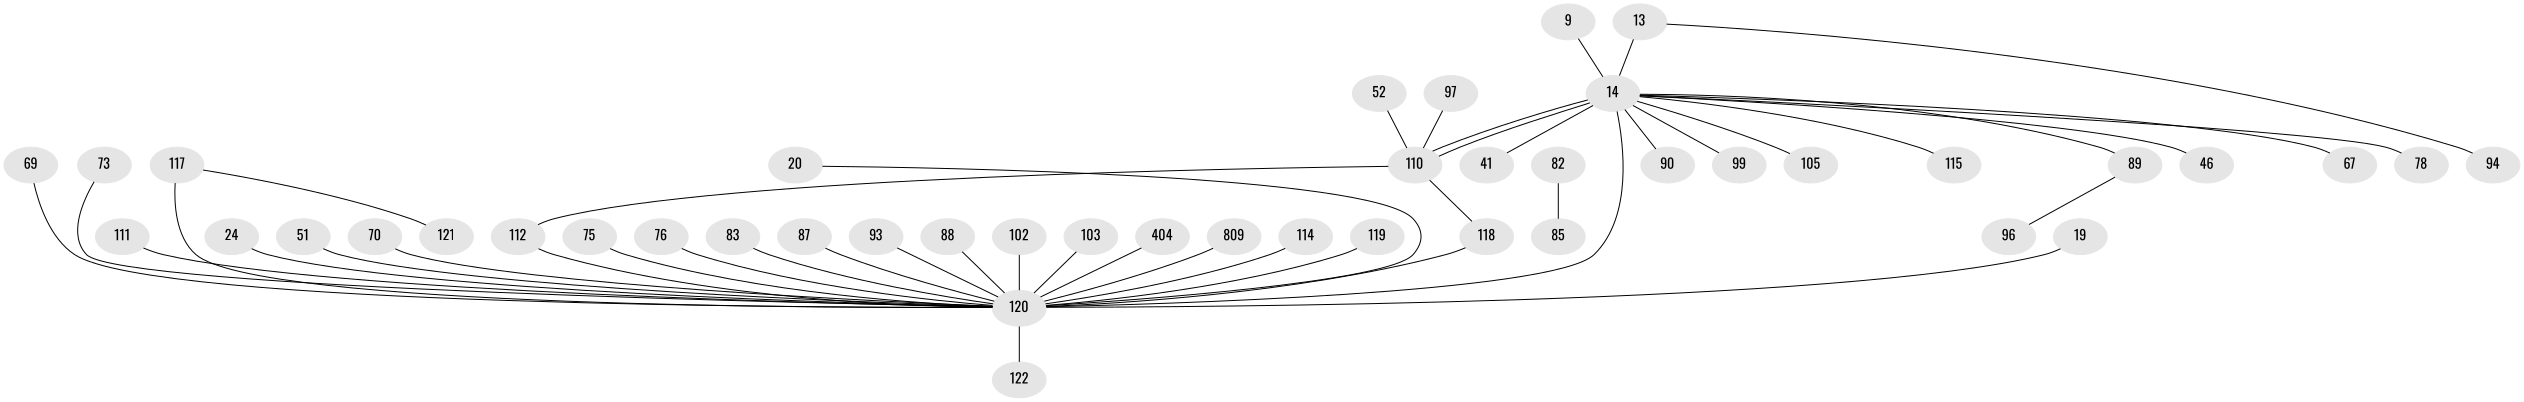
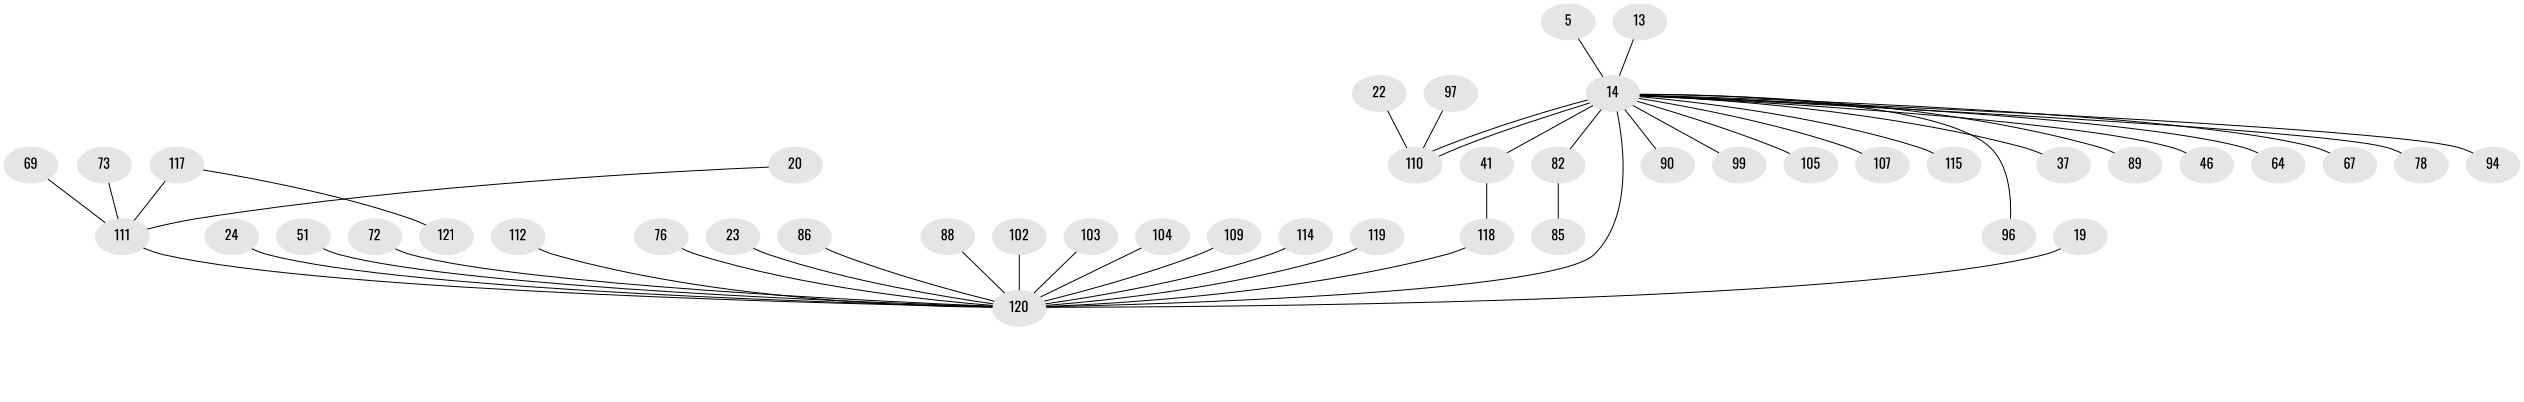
(1568, 22) -> (1568, 22)
(2074, 65) -> (2058, 115)
(1379, 93) -> (1379, 93)
none -> (1586, 129)
none -> (1882, 165)
none -> (2063, 165)
none -> (2278, 165)
(962, 179) -> none
(1326, 193) -> (457, 188)
(1451, 201) -> (1487, 201)
(2072, 201) -> (1857, 107)
(375, 237) -> (375, 237)
(590, 237) -> none
(733, 237) -> (733, 237)
(805, 237) -> (805, 237)
(876, 237) -> none
(1163, 237) -> (1163, 237)
(1234, 237) -> (1234, 237)
(499, 292) -> (113, 201)
(339, 293) -> (77, 201)
(553, 301) -> (150, 201)
(1019, 380) -> none
